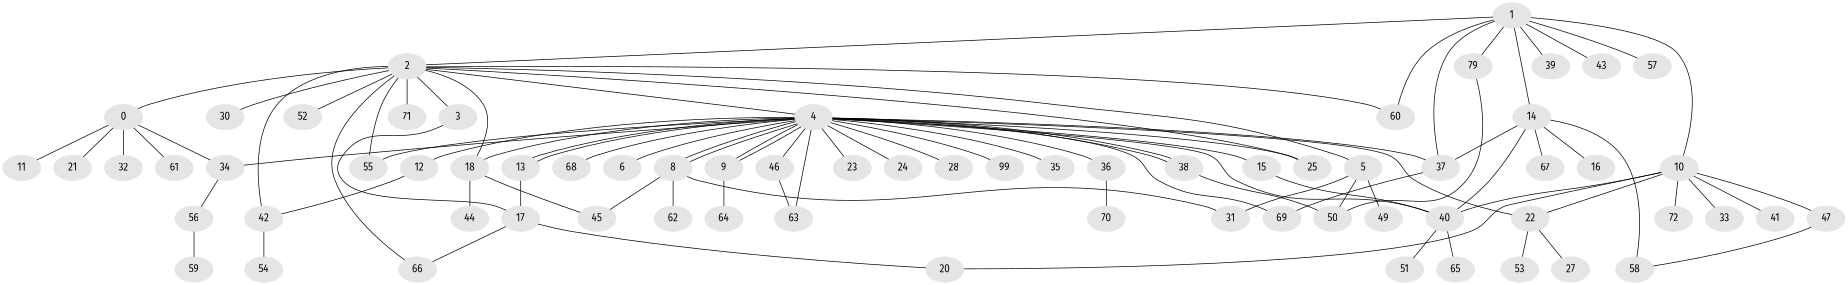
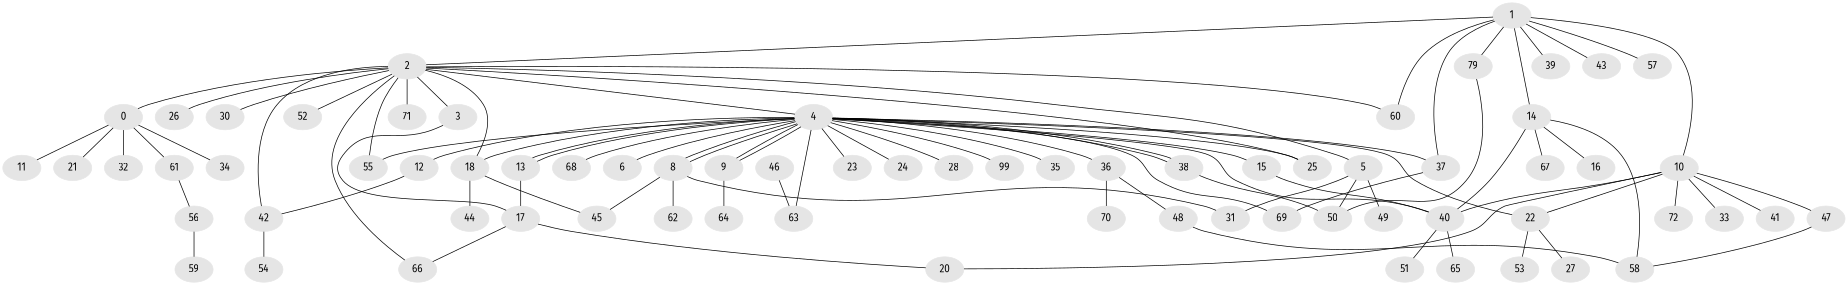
none -> (174, 117)
(794, 143) -> none
(1486, 143) -> none
(381, 152) -> none
(210, 193) -> (184, 193)
none -> (1178, 219)
